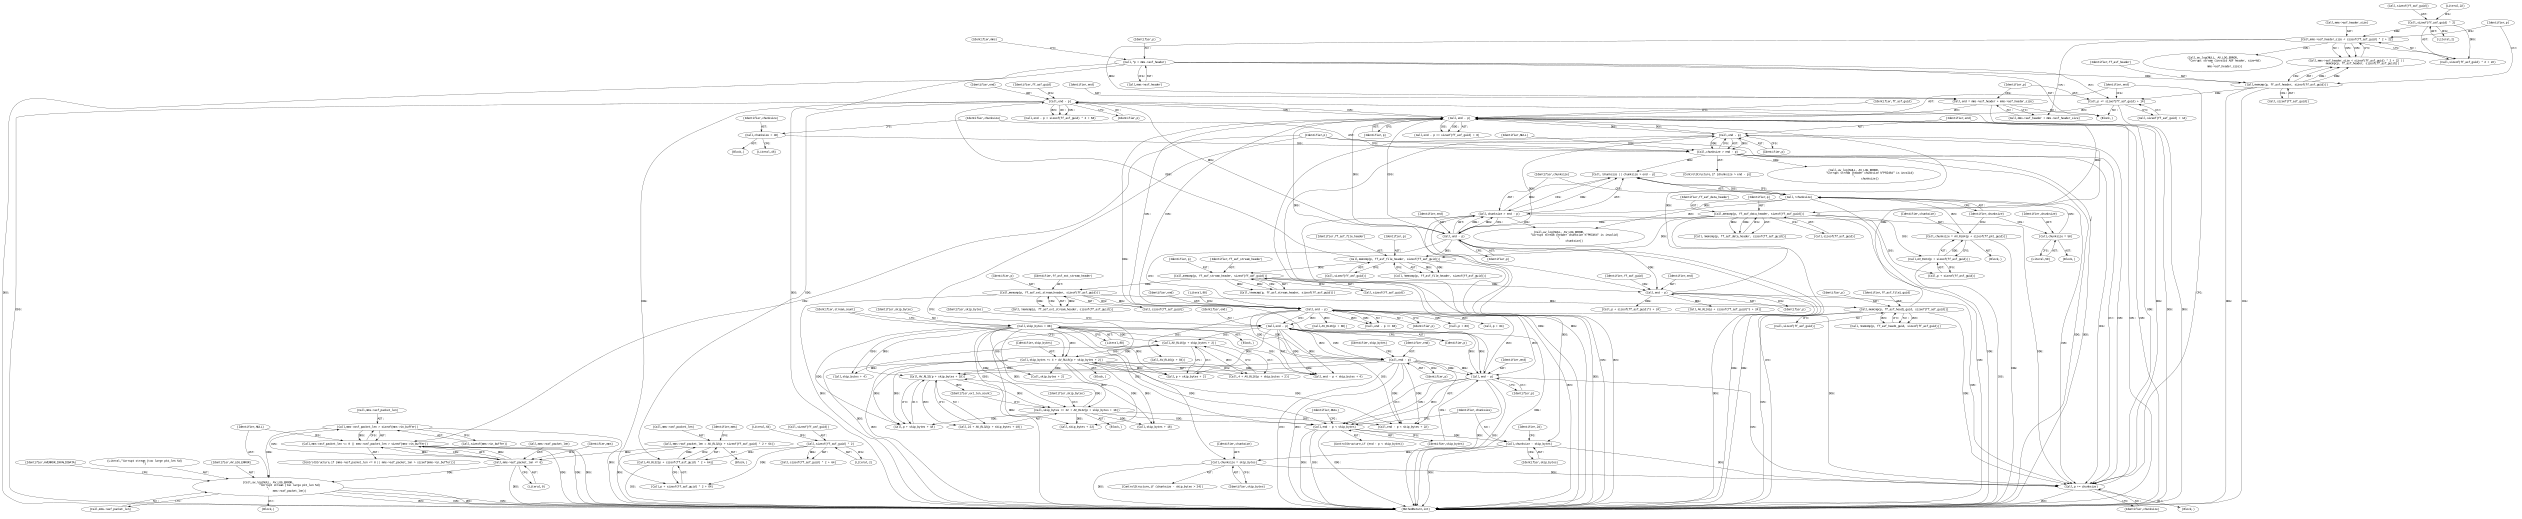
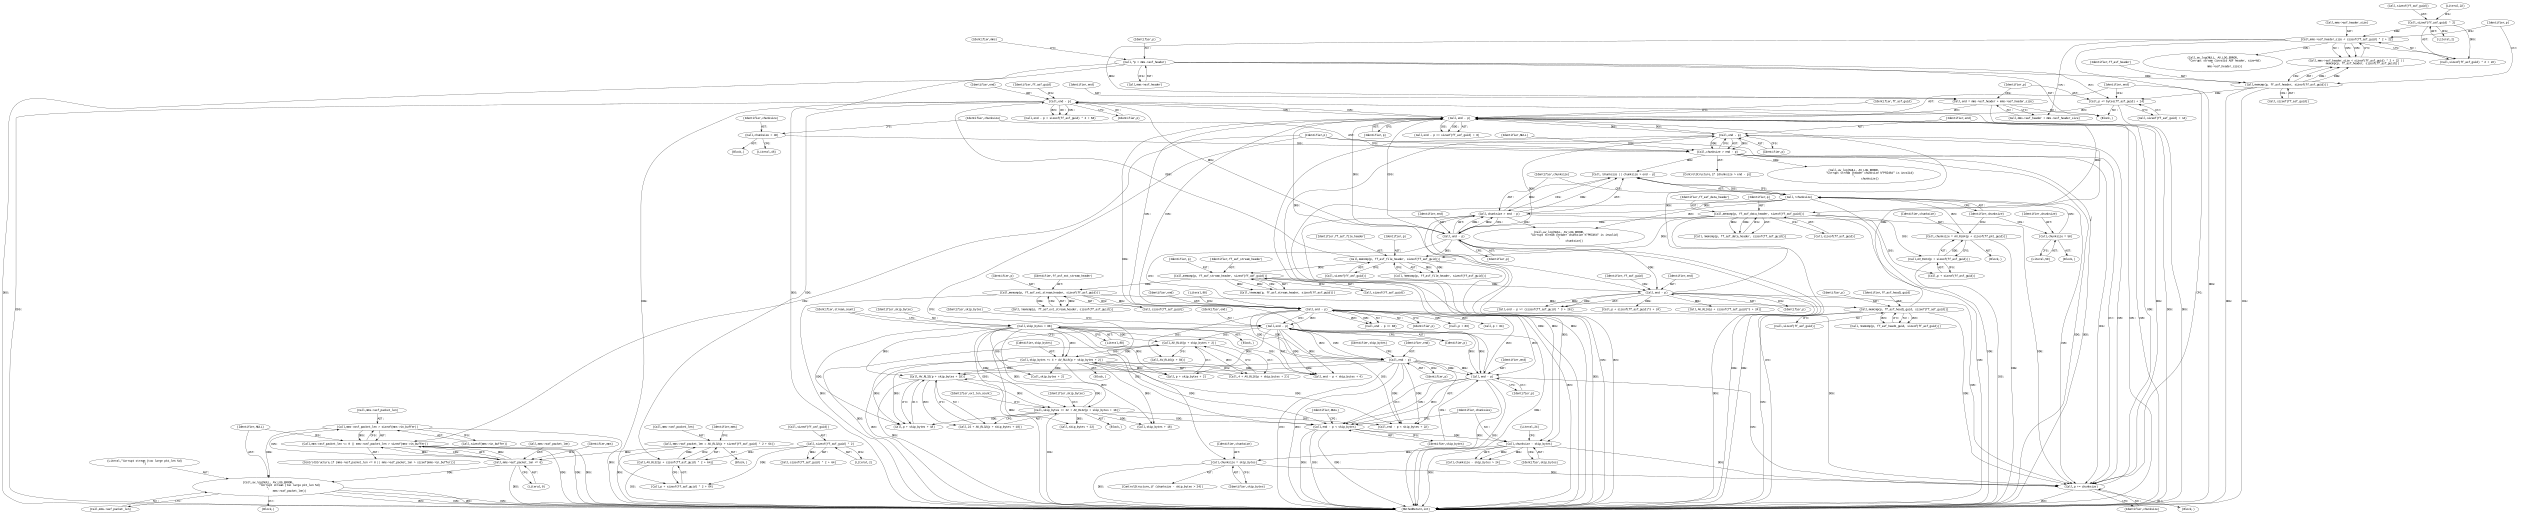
(2116, 102) -> (2116, 102)
none -> (1341, 205)
(1887, 293) -> (1887, 293)
none -> (1535, 310)
(1330, 326) -> none
(1195, 360) -> (1179, 351)
(850, 377) -> none
(953, 385) -> (1031, 501)
(1126, 392) -> none
none -> (1007, 417)
(761, 427) -> none
(1530, 427) -> (1530, 427)
(1369, 444) -> none
(51, 462) -> none
(231, 462) -> none
none -> (1473, 462)
none -> (2203, 499)
none -> (1142, 505)
